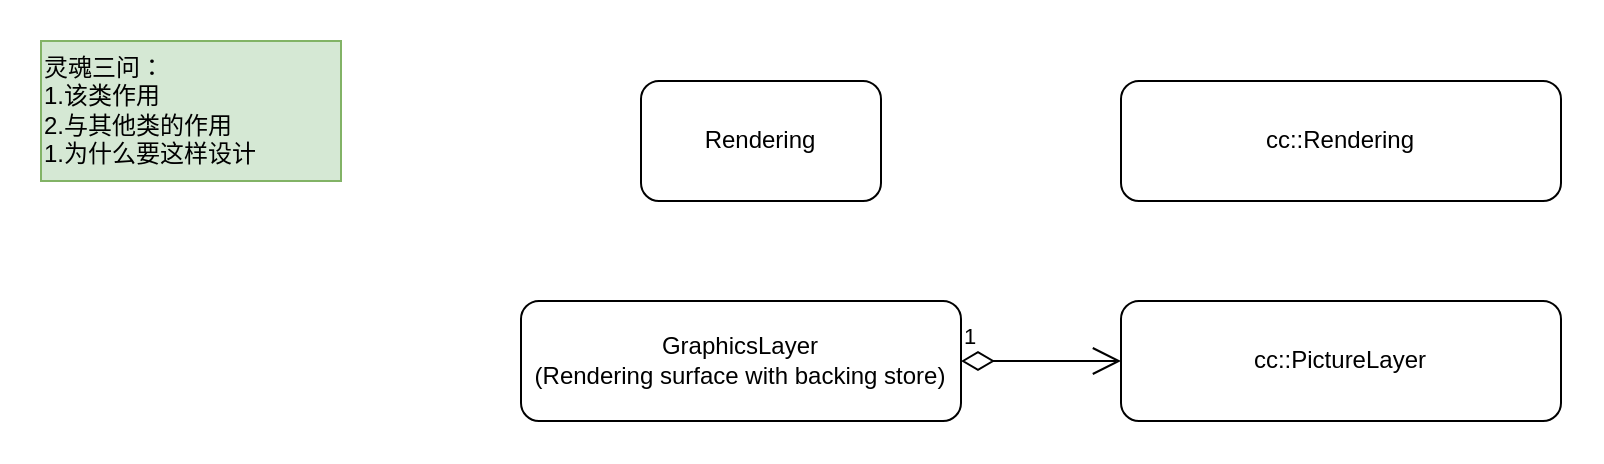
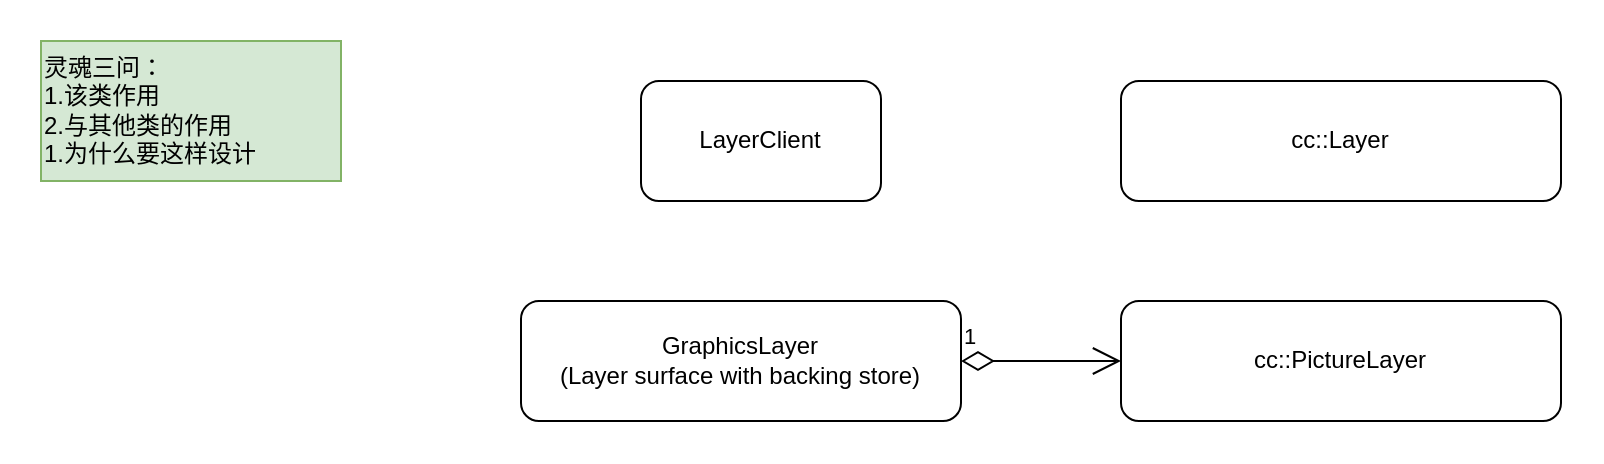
(761, 141) -> (761, 141)
(1341, 141) -> (1341, 141)
(741, 361) -> (741, 361)
